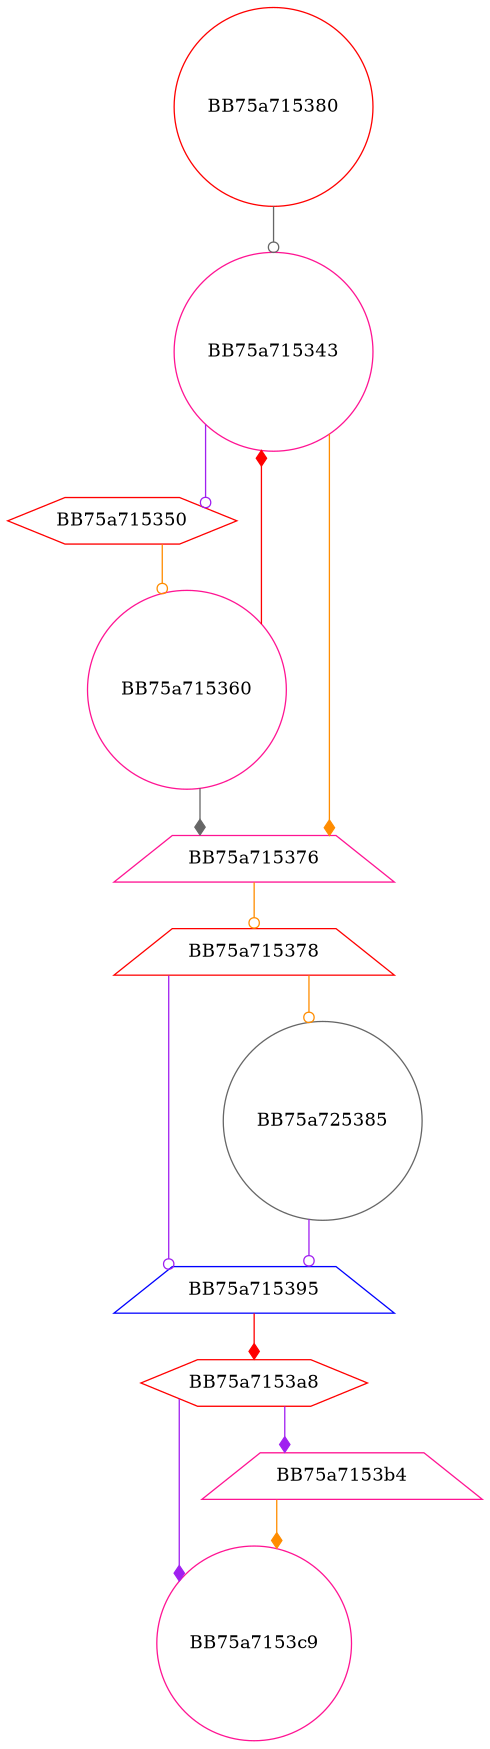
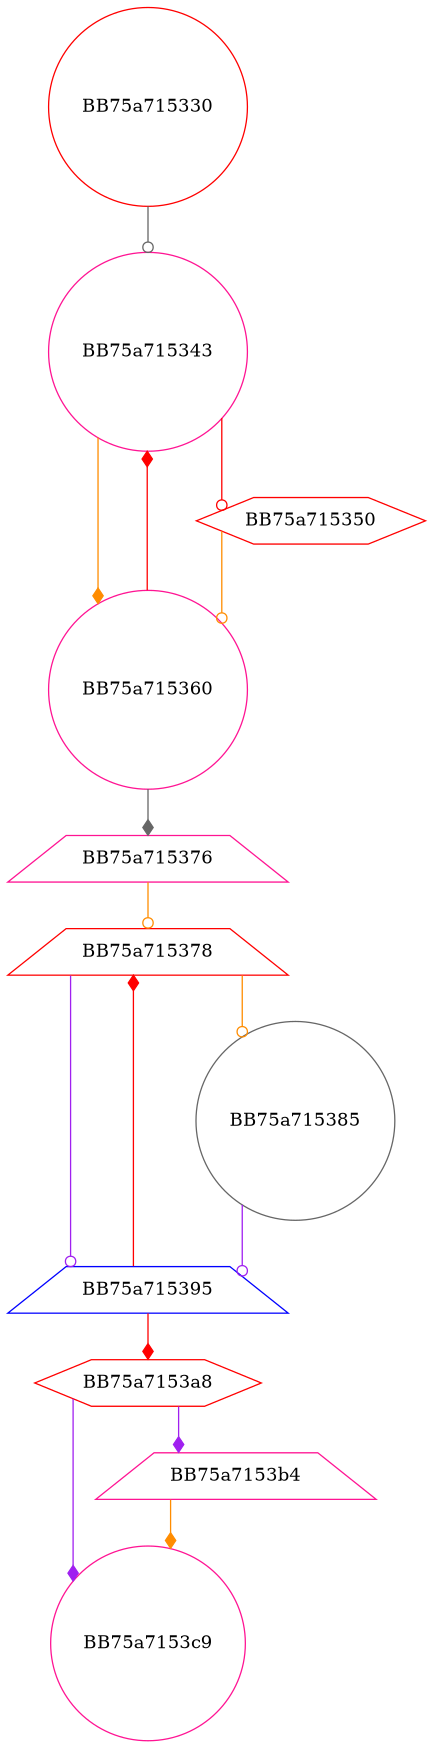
(274, 107) -> (148, 107)
(206, 461) -> (222, 459)
(329, 627) -> (98, 513)
(323, 1121) -> (295, 1121)
none -> (133, 1128)
